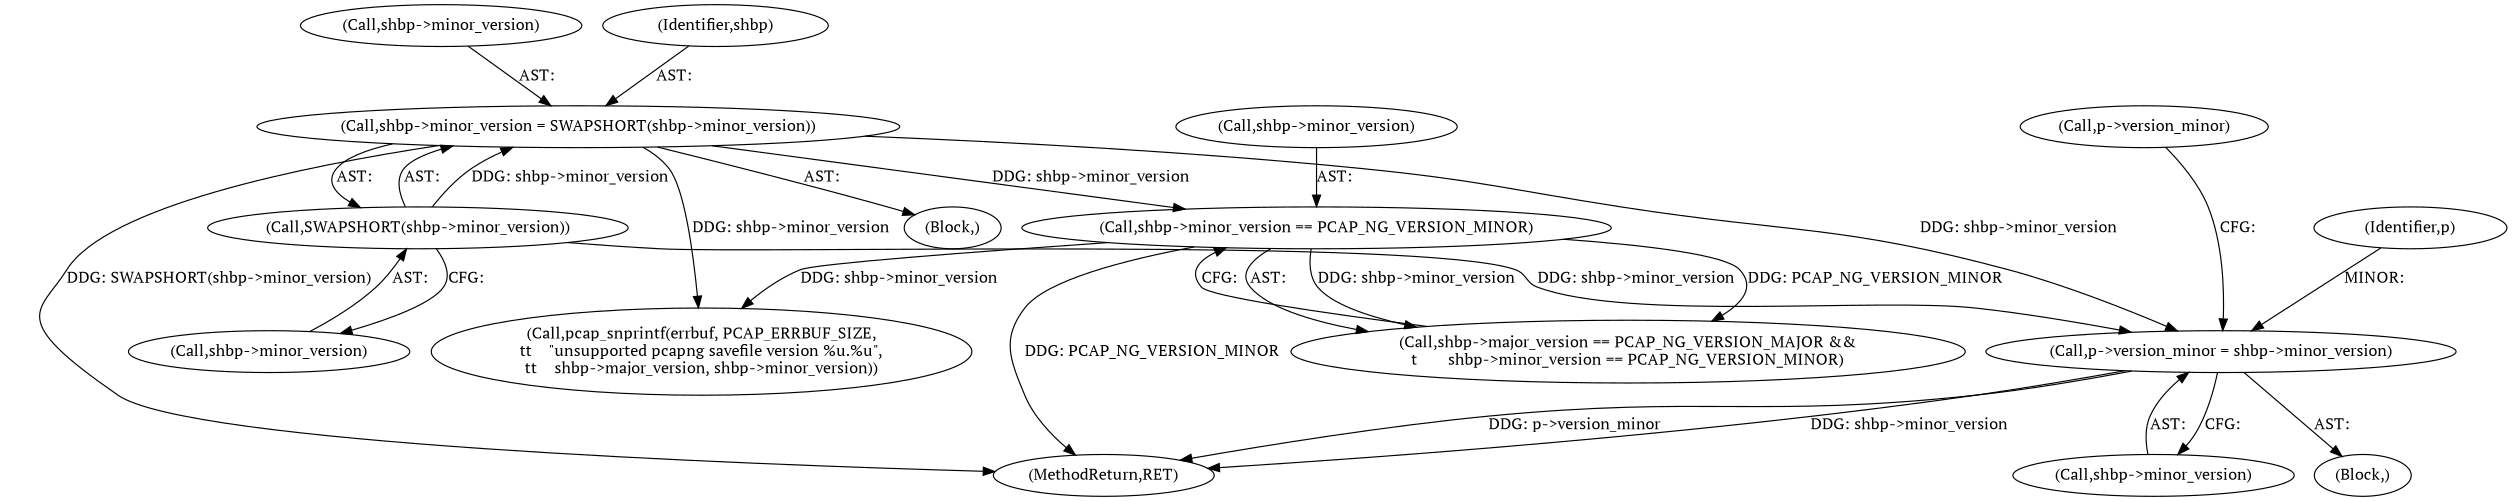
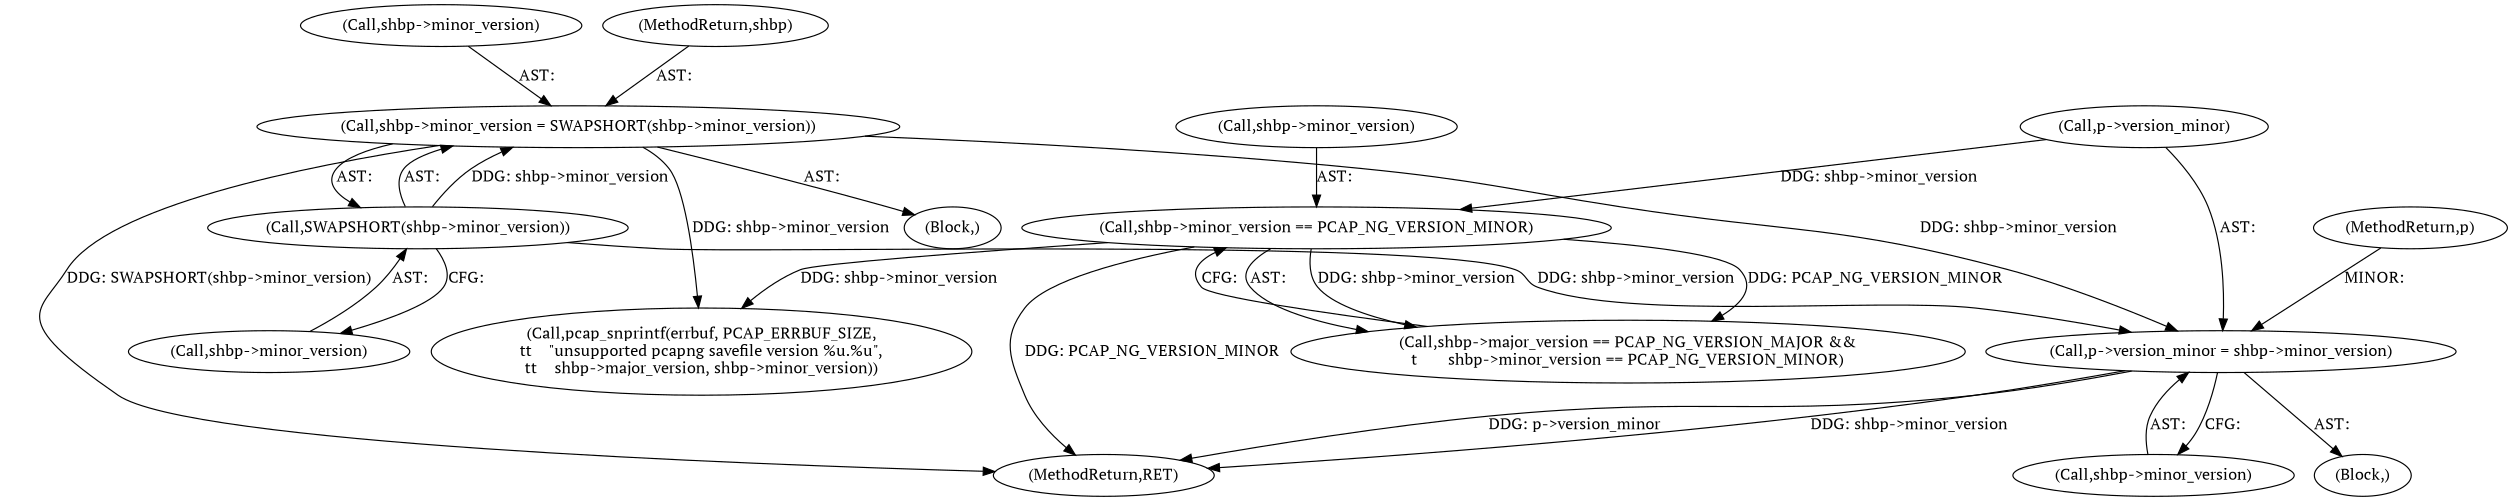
(716, 26) -> (716, 26)
(943, 177) -> (1759, 174)
(2240, 228) -> (2240, 228)
(2410, 228) -> (2410, 228)
